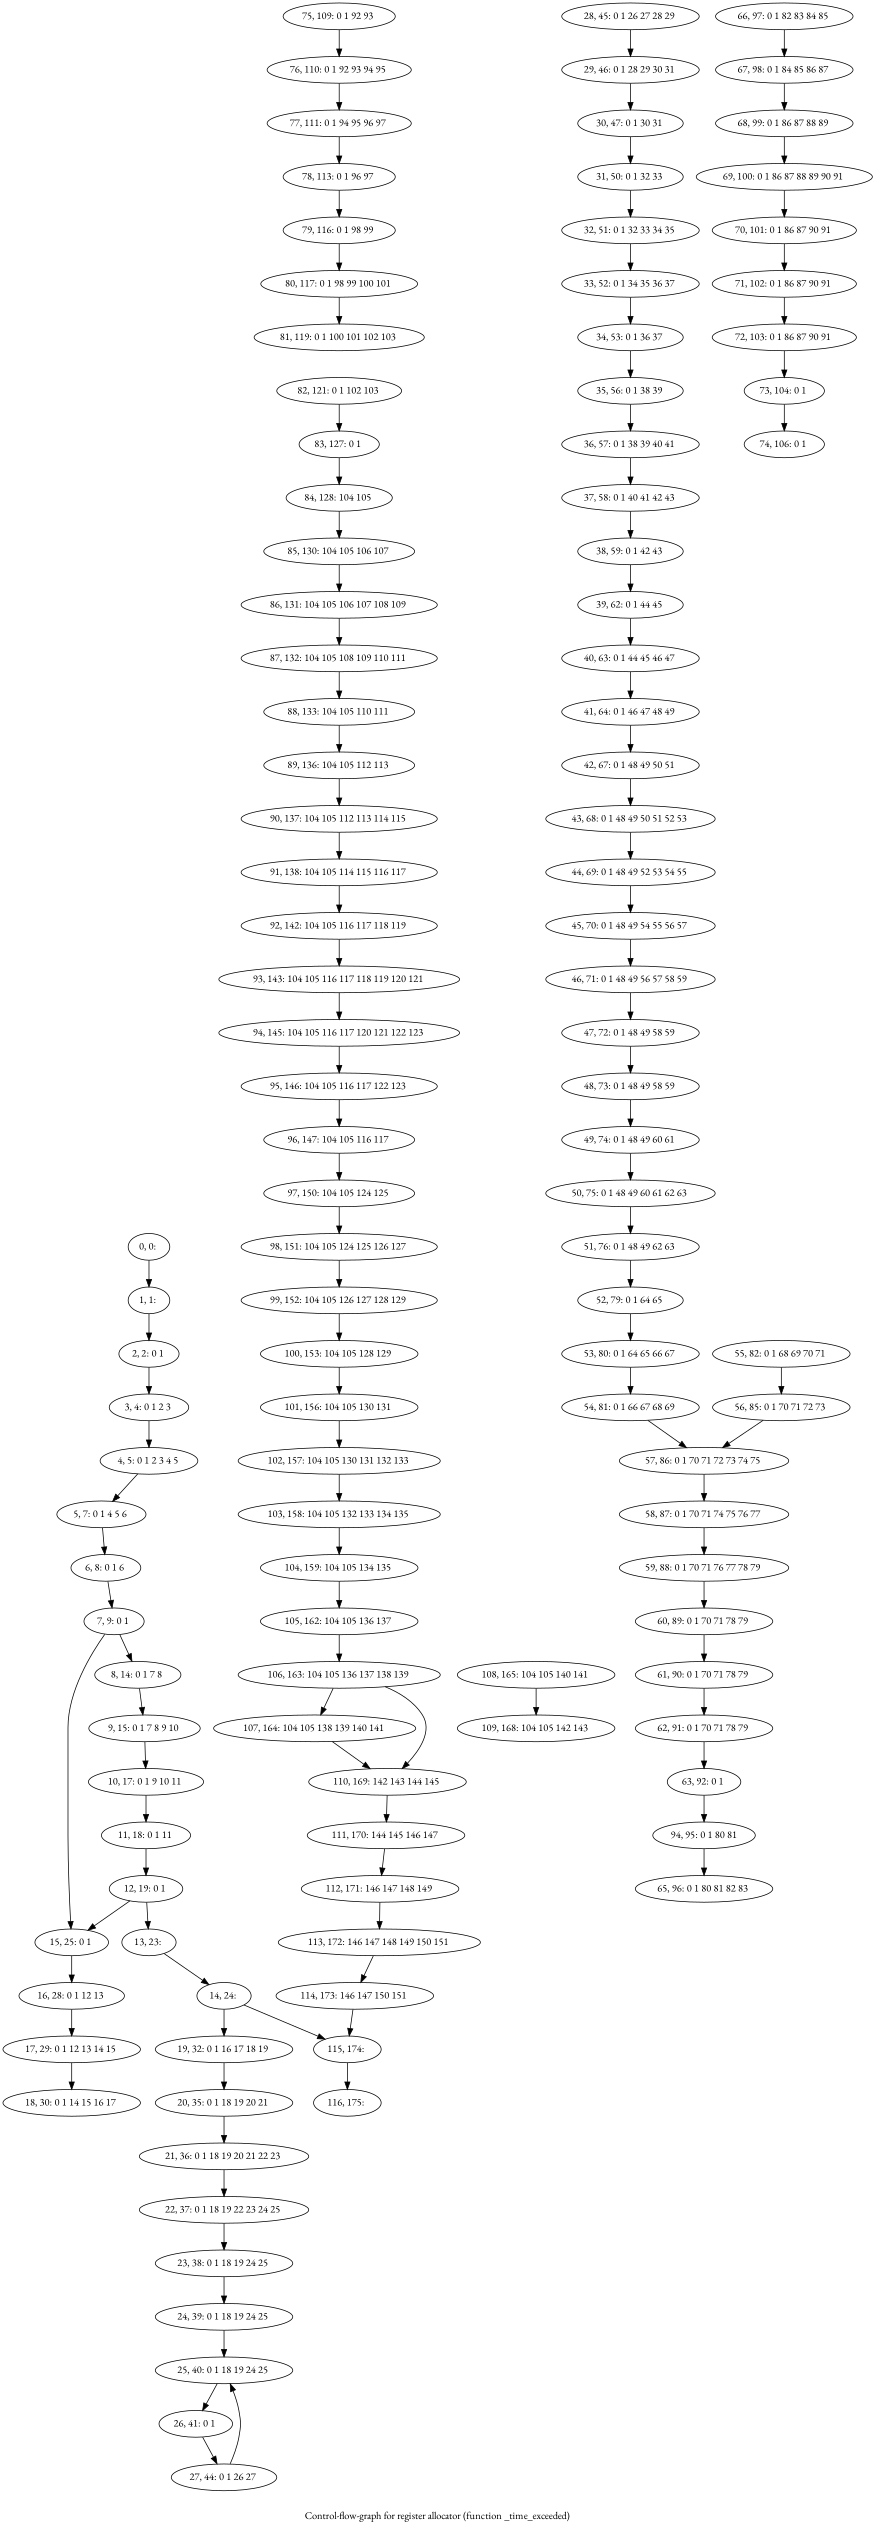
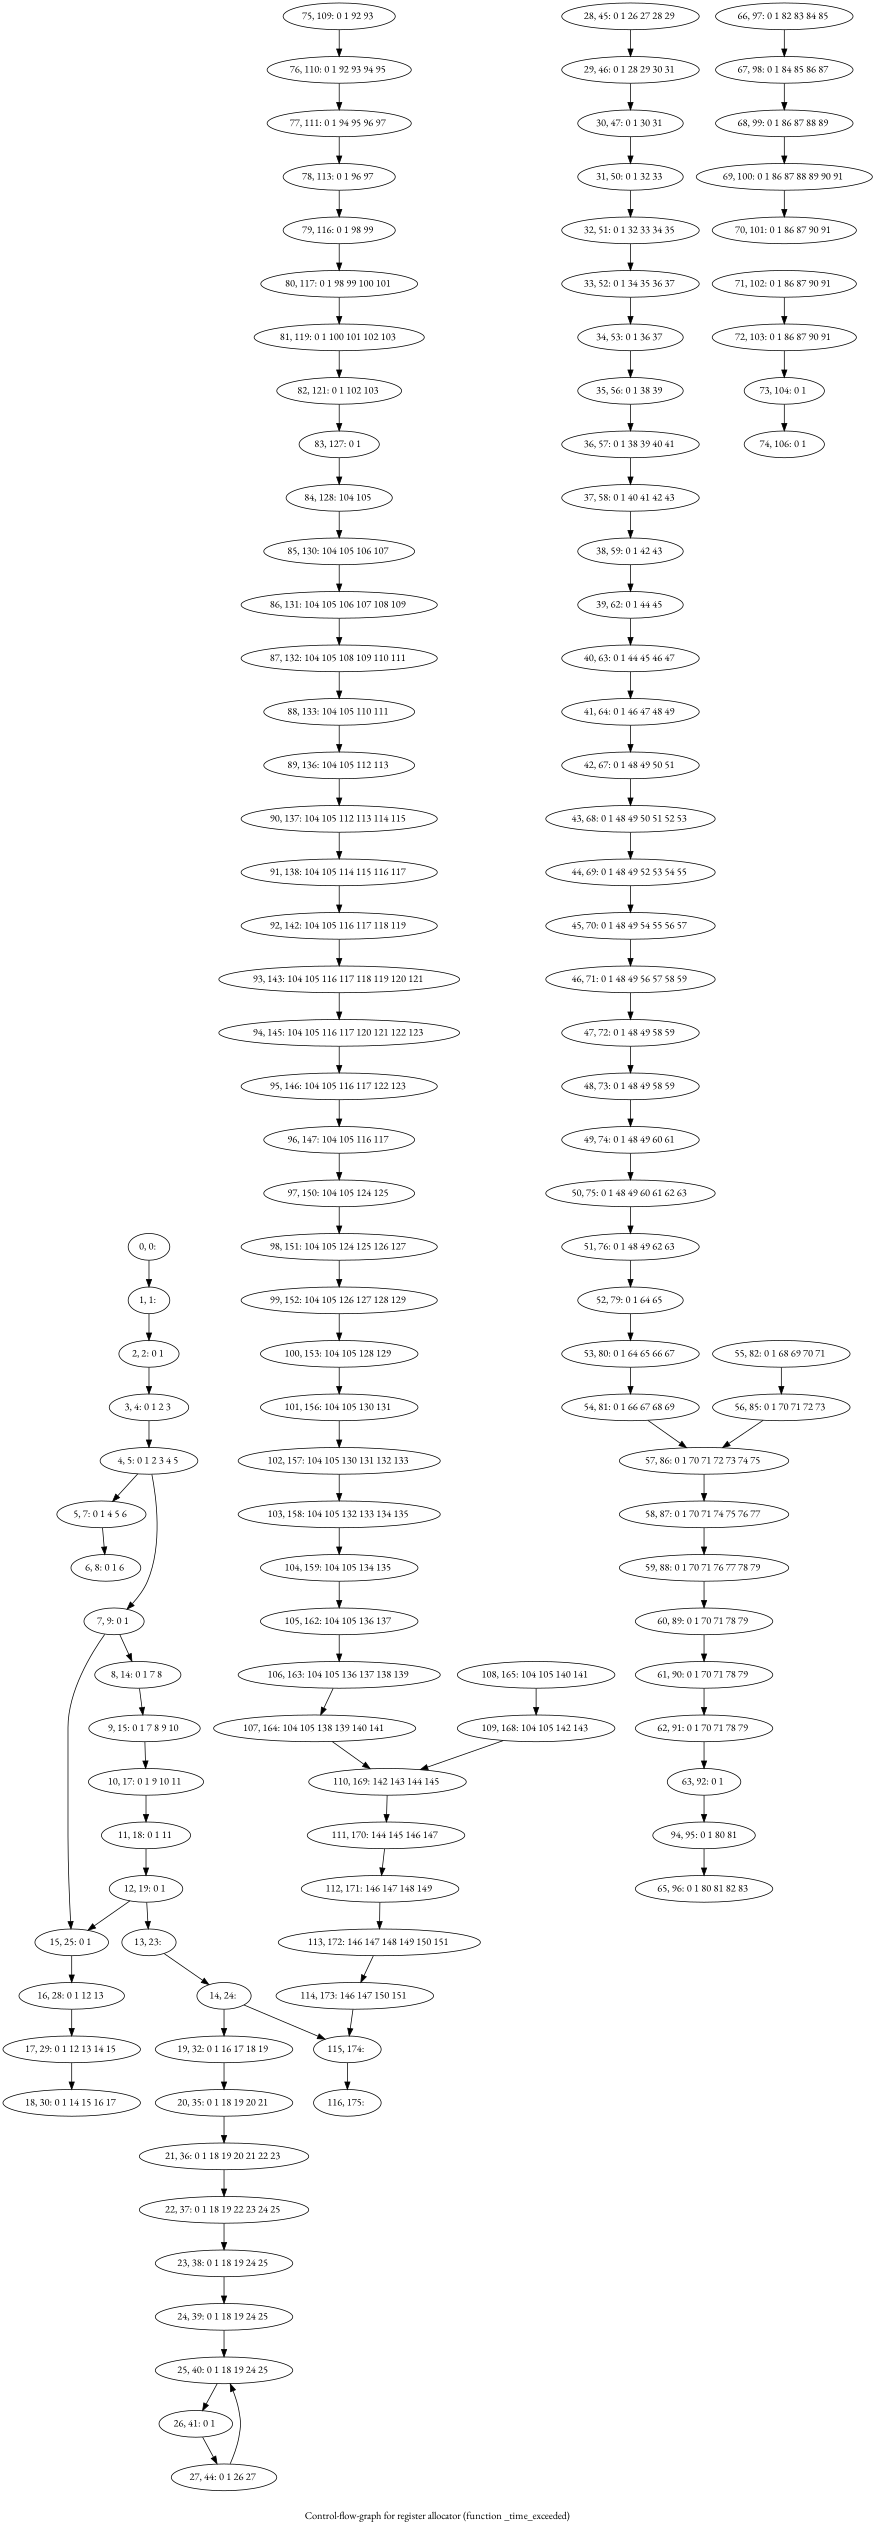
(784, 253) -> none
none -> (339, 360)
(109, 1591) -> (156, 1542)
(424, 1718) -> (465, 1754)
